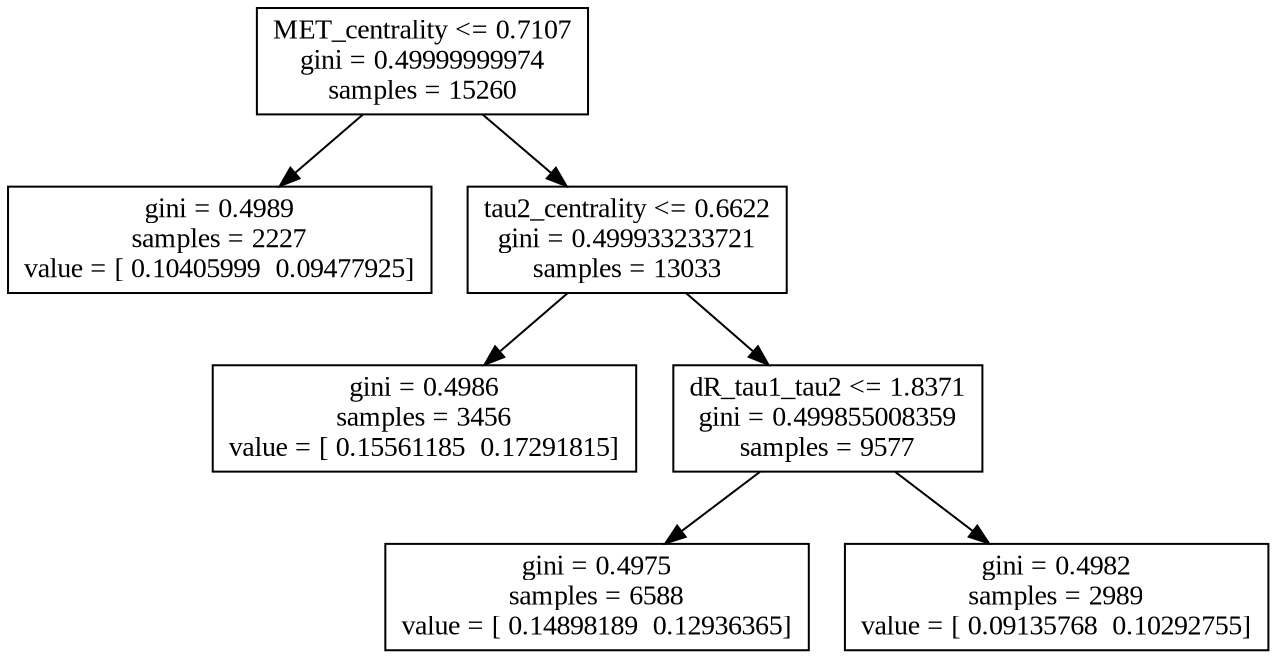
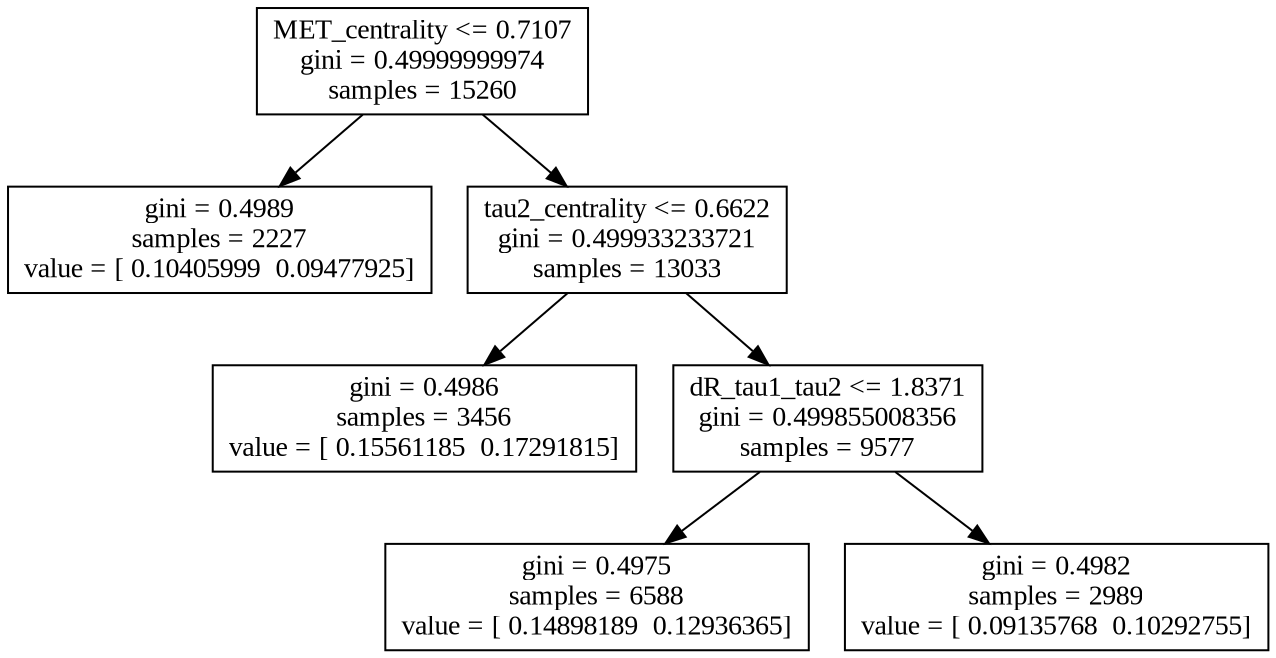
(828, 418) -> (828, 418)
